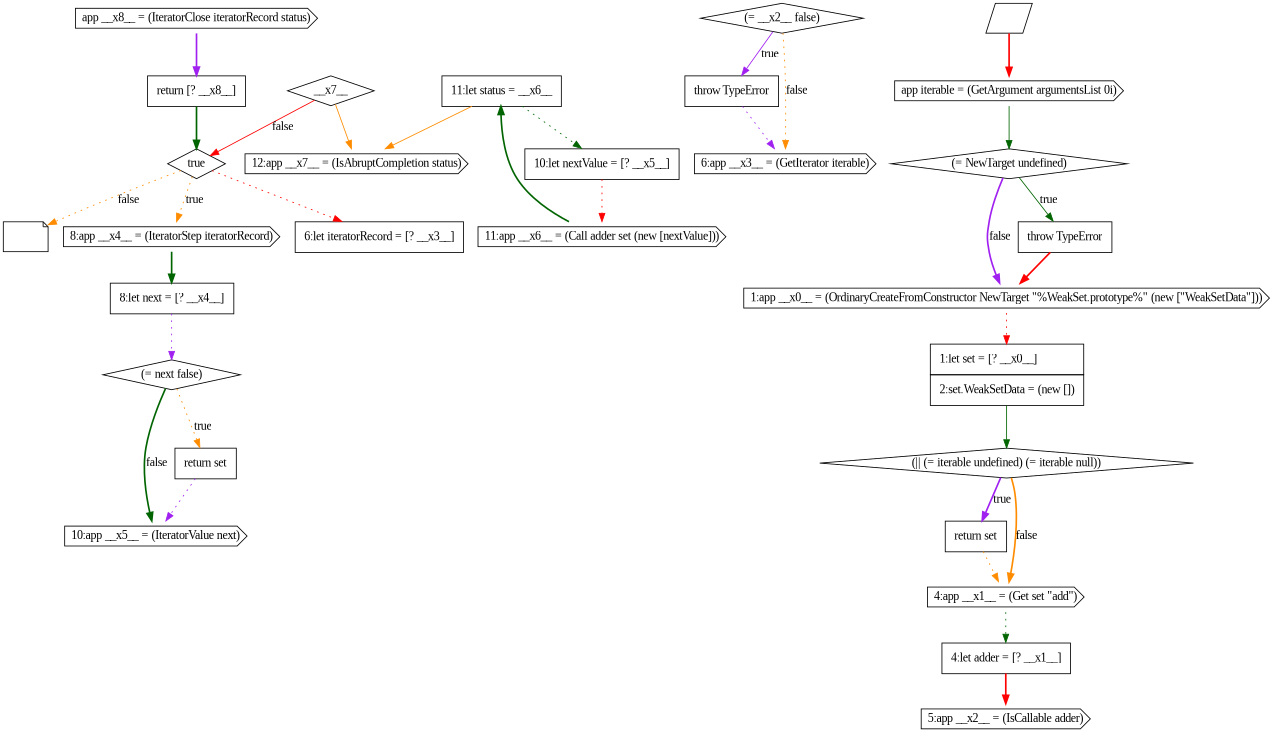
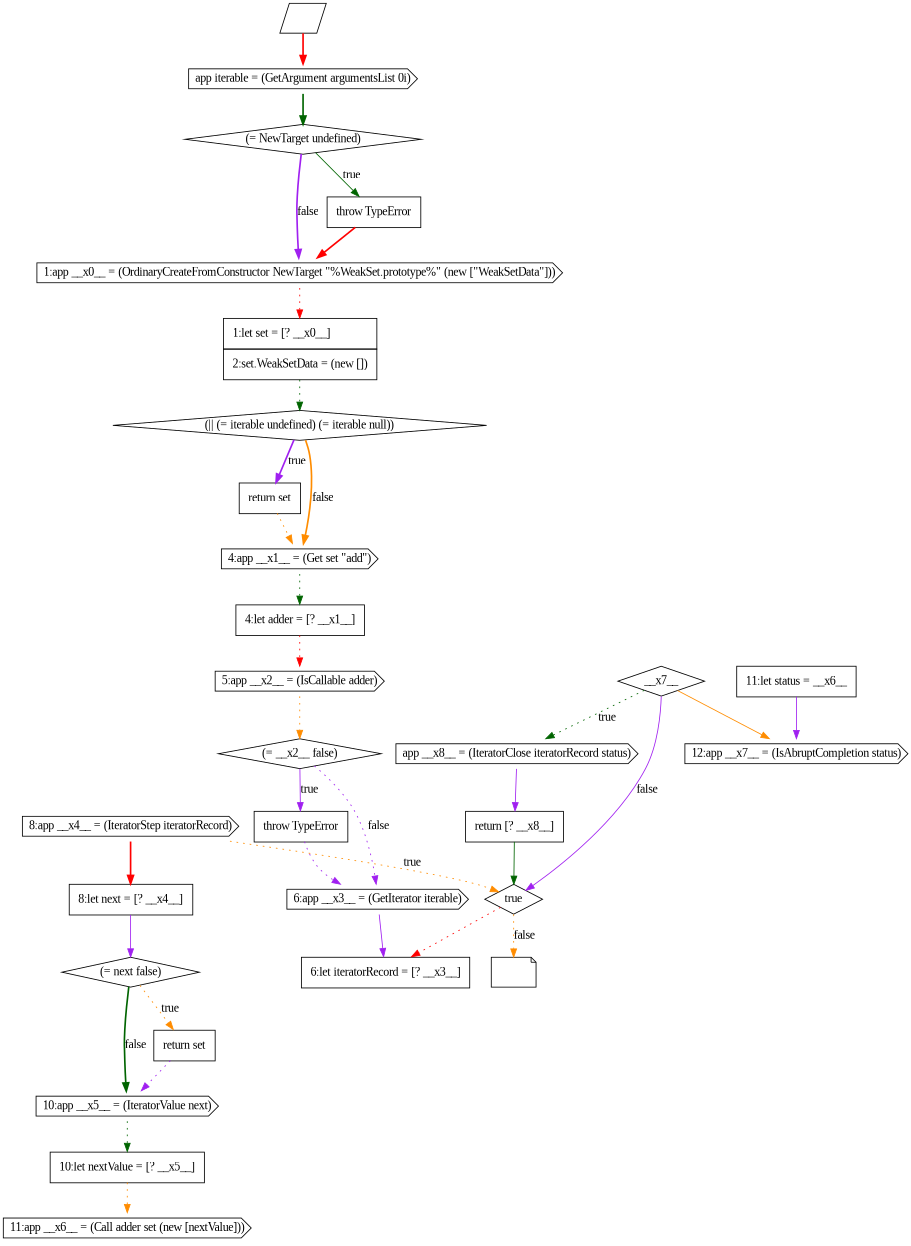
(197, 50) -> (516, 786)
(785, 87) -> (356, 814)
(197, 123) -> (514, 859)
(1009, 123) -> (303, 105)
(548, 125) -> (127, 1132)
(266, 126) -> (621, 806)
(432, 126) -> (796, 714)
(518, 179) -> none
(186, 195) -> (361, 862)
(602, 196) -> (127, 1193)
(172, 263) -> (131, 858)
(172, 333) -> (131, 932)
(1007, 423) -> (300, 391)
(1006, 684) -> (300, 647)
none -> (300, 713)
none -> (599, 713)
none -> (381, 931)
